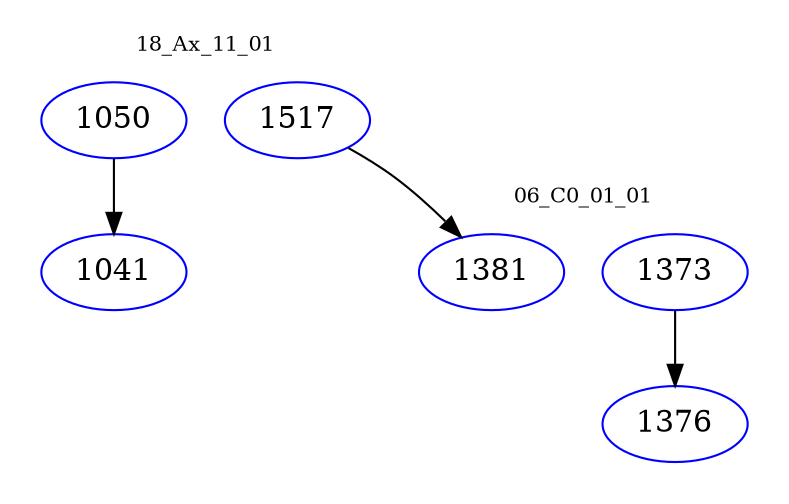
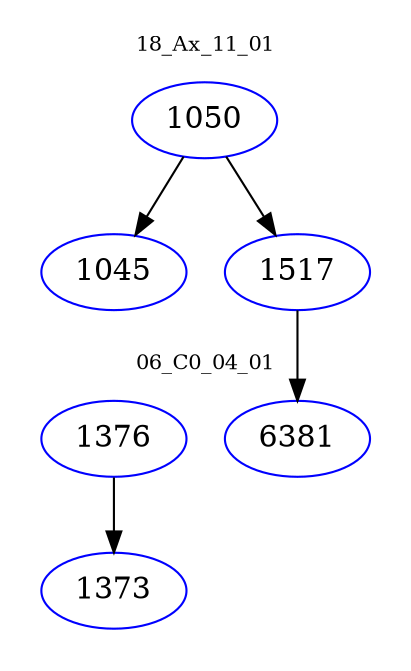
none -> (245, 187)
(583, 197) -> (206, 364)
(114, 272) -> (114, 272)
(492, 272) -> (297, 439)
(675, 338) -> (114, 504)
